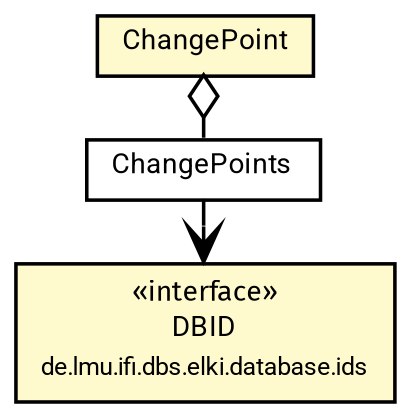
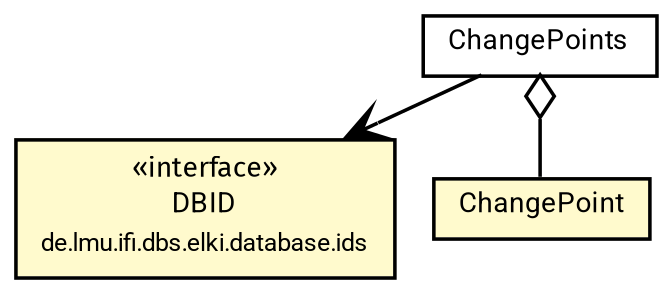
(204, 128) -> (540, 148)
